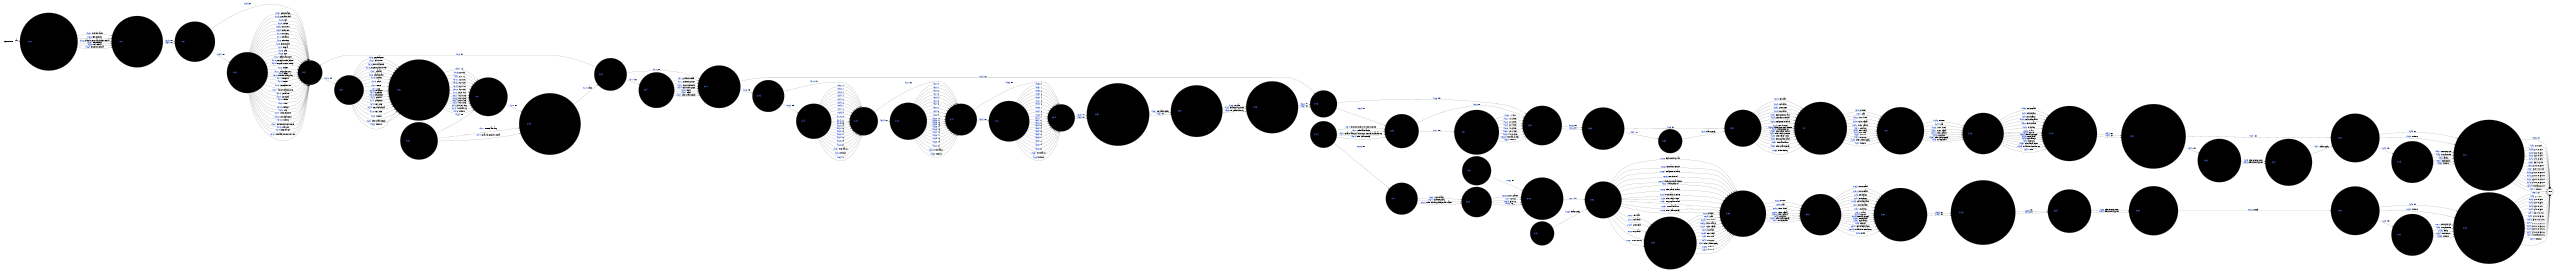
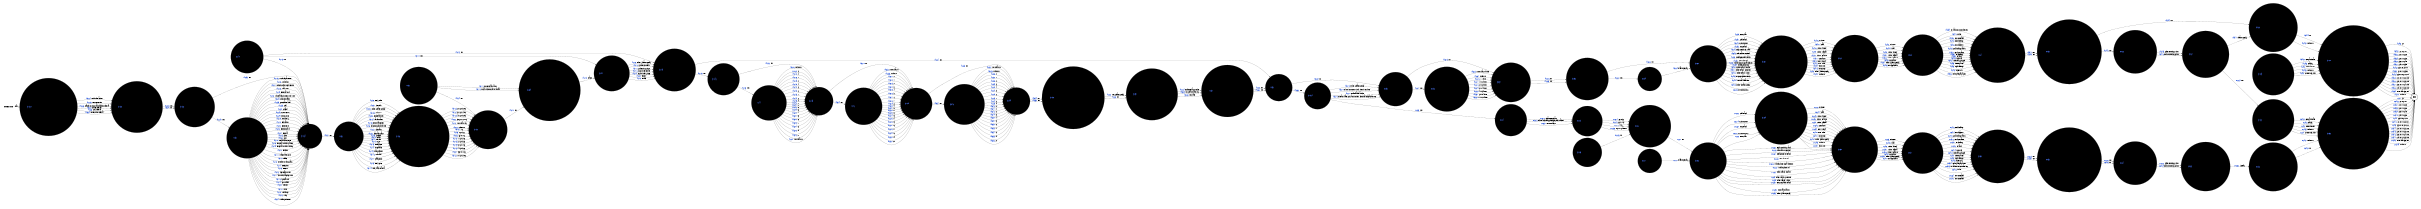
(8, 42) -> (8, 107)
(585, 95) -> (587, 80)
(1432, 99) -> (1298, 92)
(2385, 151) -> none
(2385, 223) -> (2240, 88)
